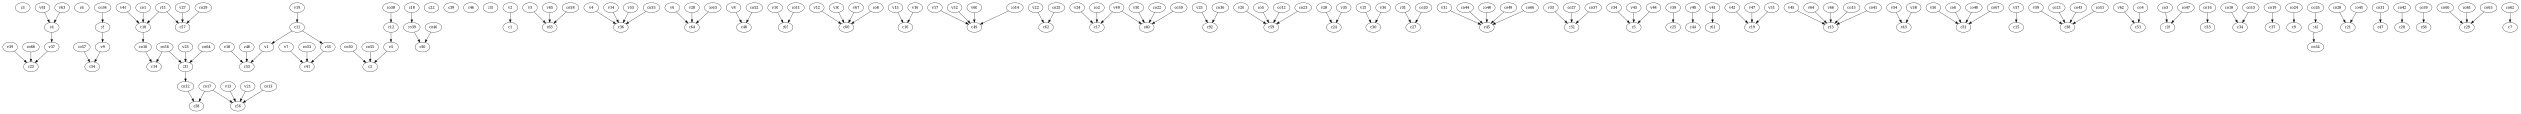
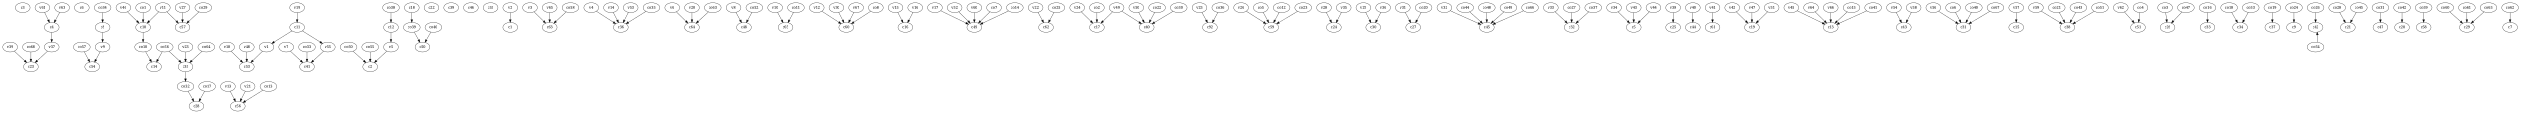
none -> (994, 8)
(2314, 36) -> (2317, 39)
(221, 96) -> none
